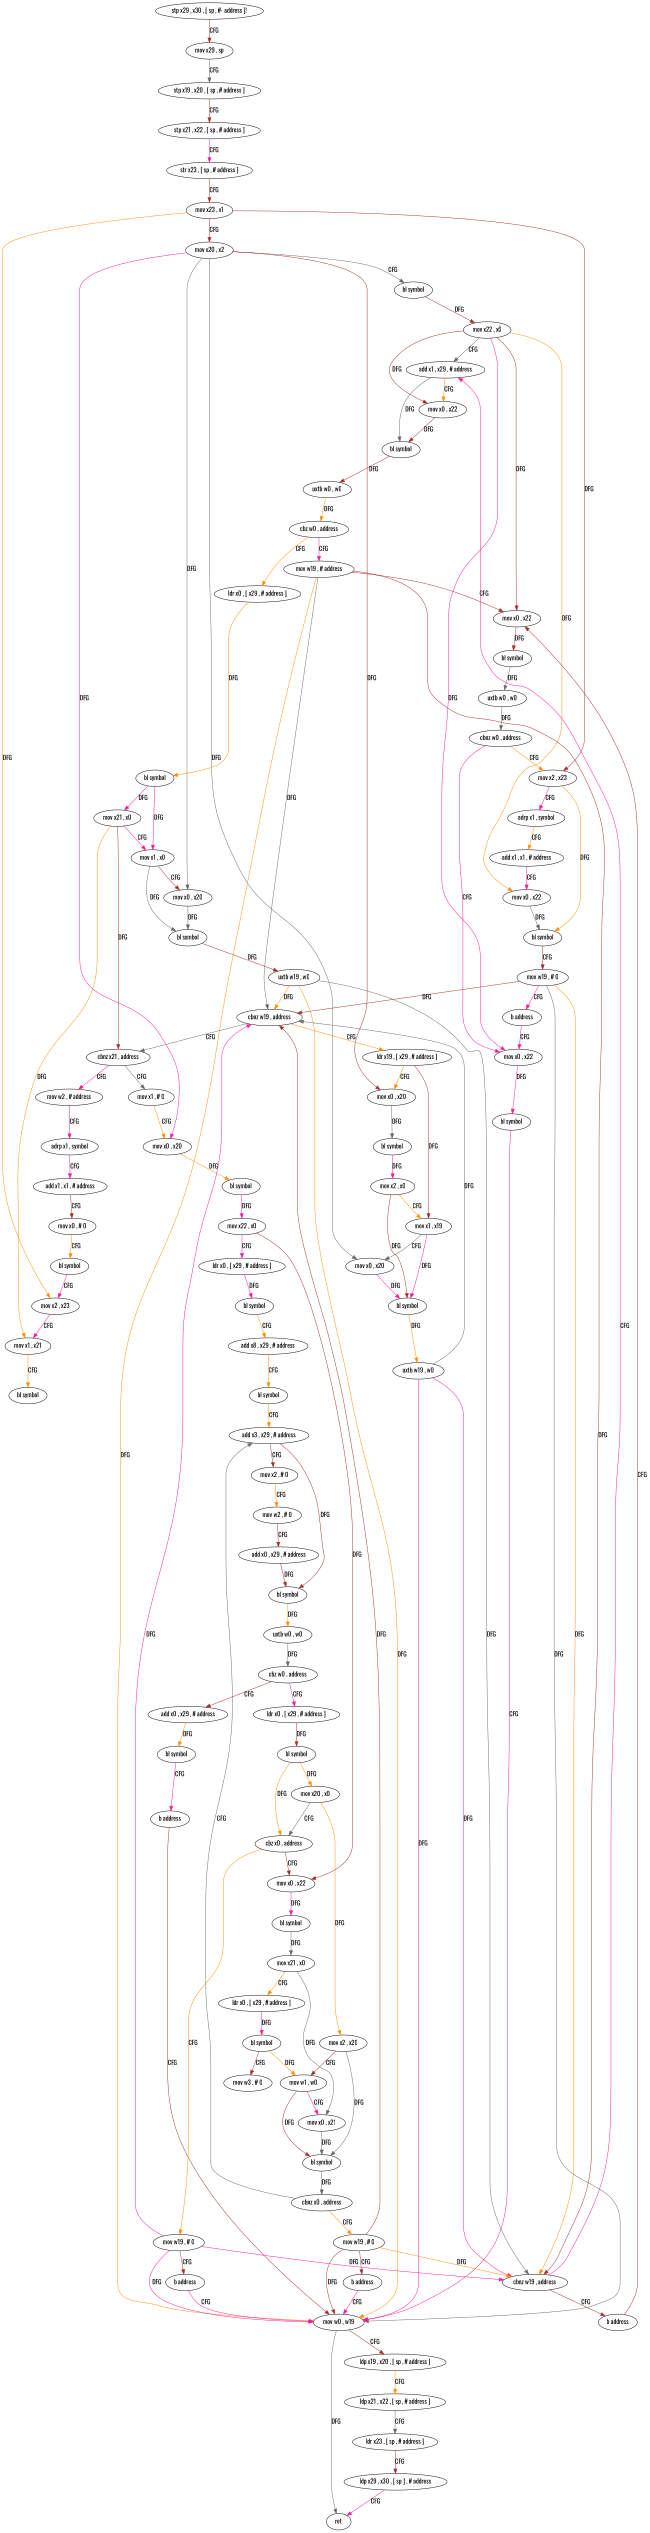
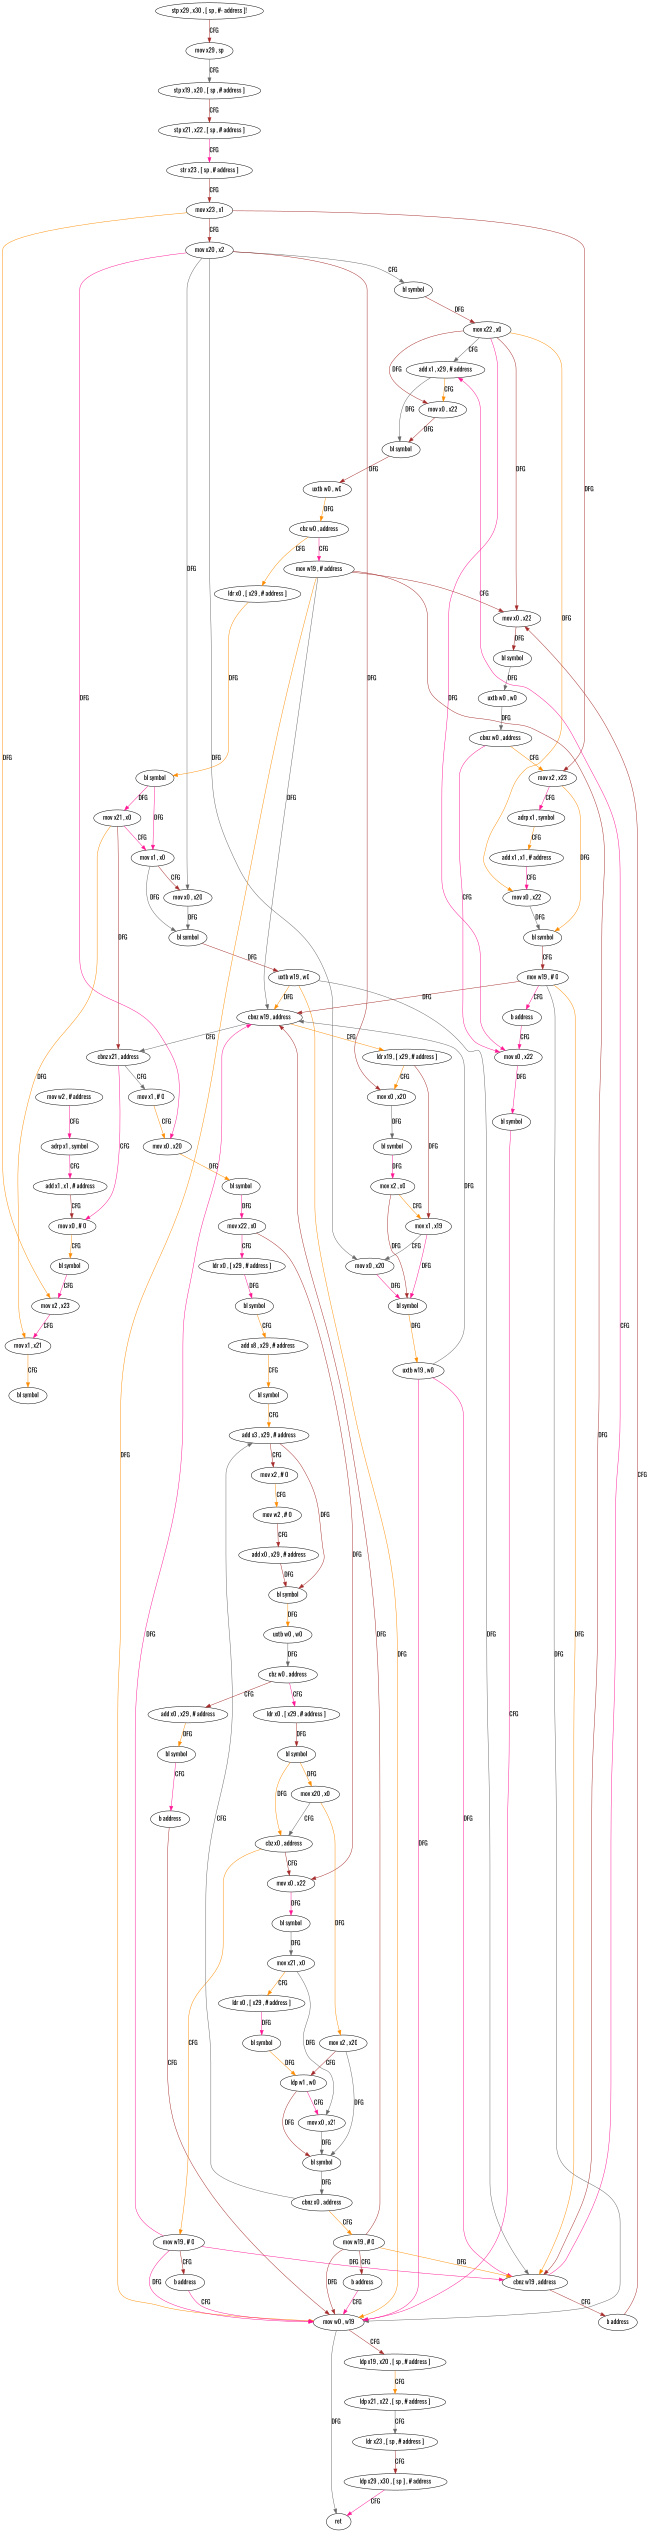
(96, 1076) -> (119, 1147)
(248, 2083) -> none
(303, 2083) -> (303, 2083)
